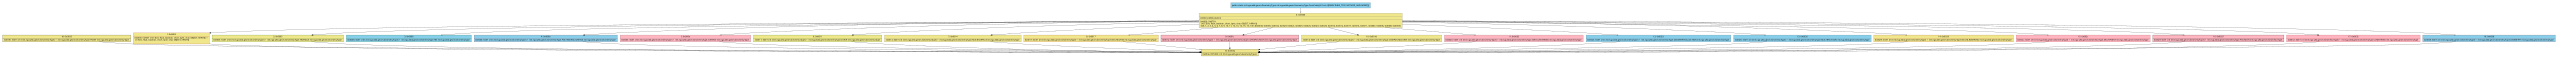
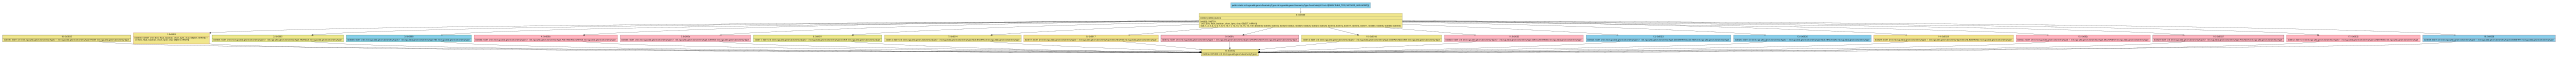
(546, 38) -> (546, 38)
none -> (706, 49)
